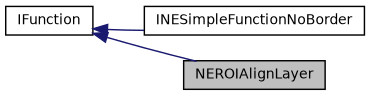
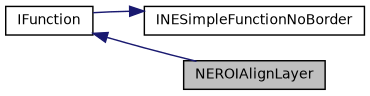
(126, 30) -> (111, 12)
